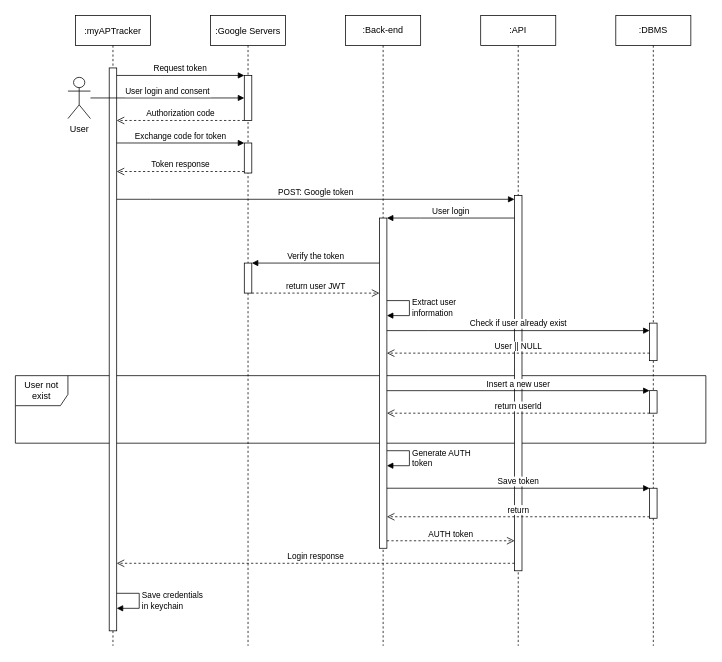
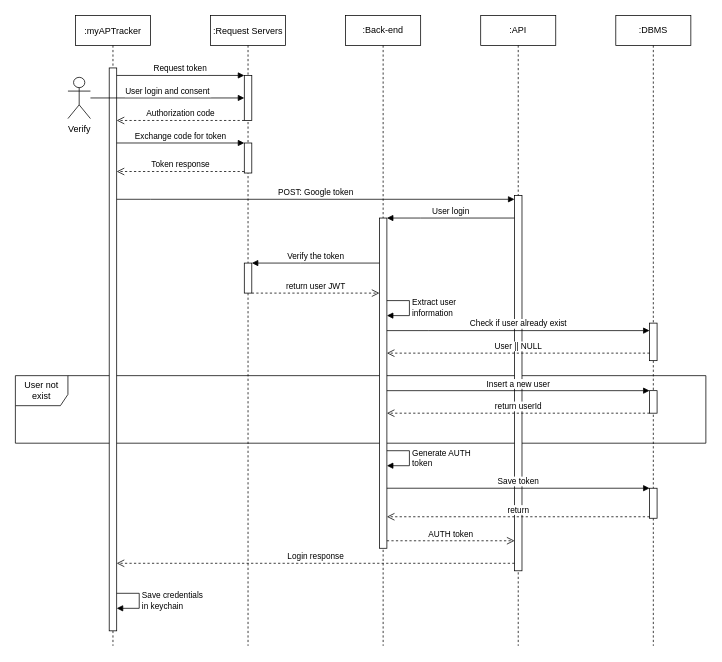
(248, 31) -> (248, 31)
(80, 130) -> (80, 130)
